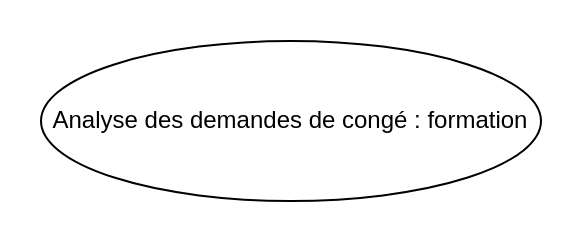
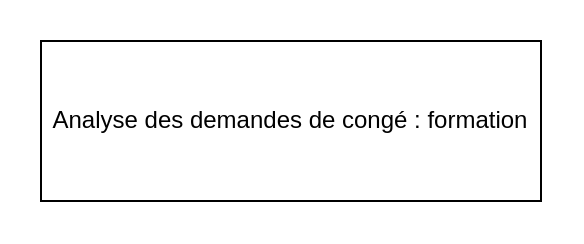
(291, 121) -> (291, 121)
